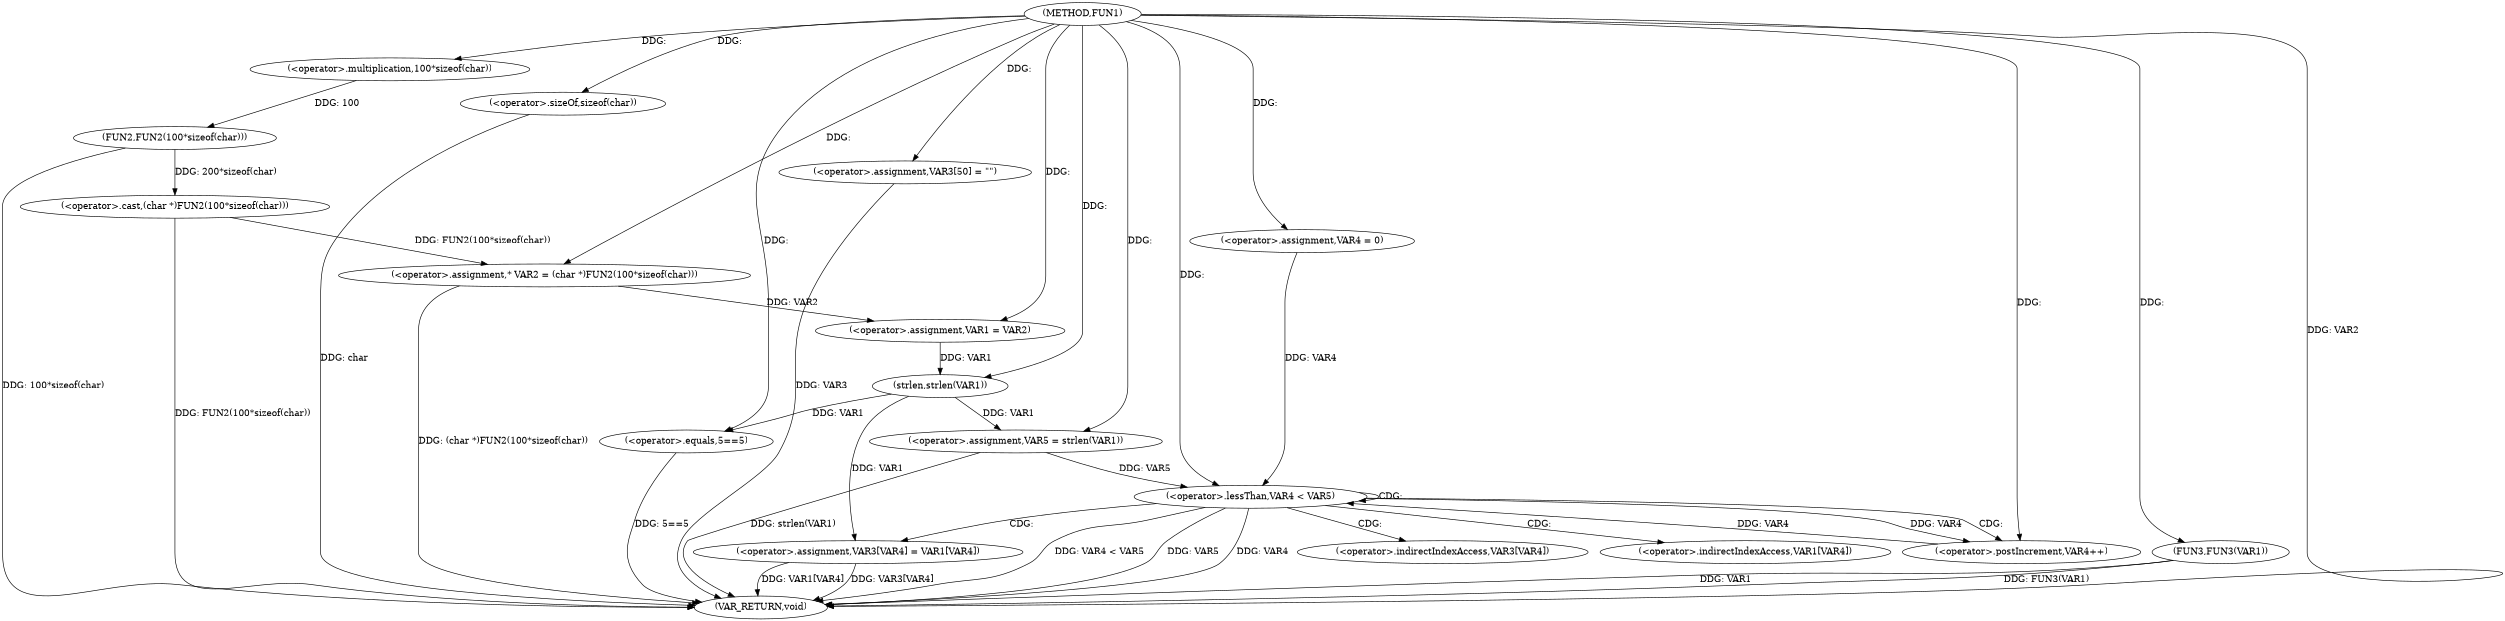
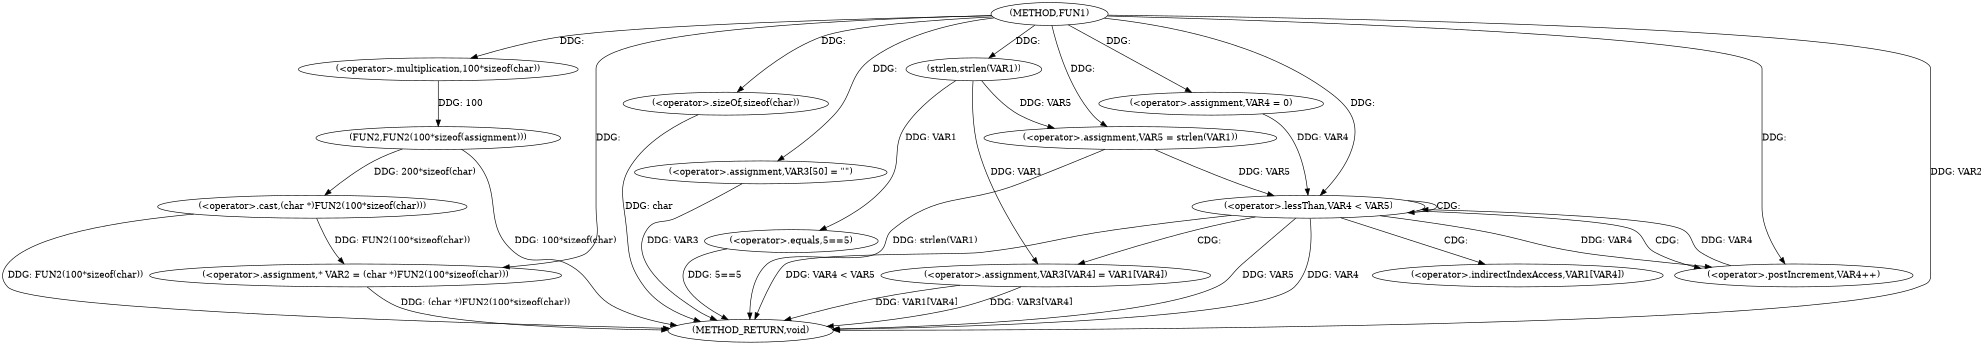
(175, 138) -> (438, 138)
(768, 148) -> none
(940, 331) -> none
(1009, 414) -> (1046, 104)
(1443, 552) -> none
(2221, 552) -> none
(761, 607) -> (751, 331)
